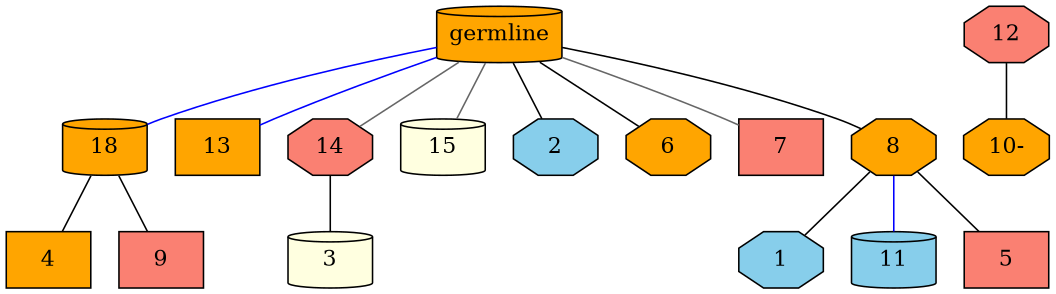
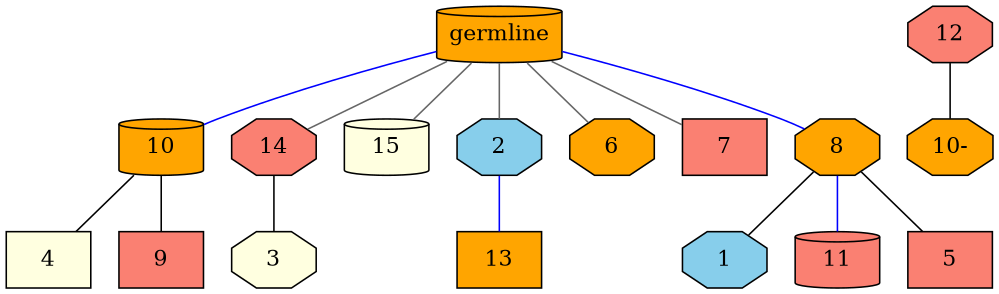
(713, 82) -> (685, 86)
(348, 90) -> (499, 204)
(528, 91) -> (499, 91)
(589, 94) -> (558, 93)
(105, 147) -> (161, 147)
(49, 260) -> (49, 260)
(330, 260) -> (274, 260)
(894, 260) -> (837, 260)
